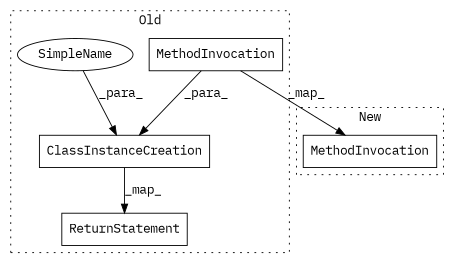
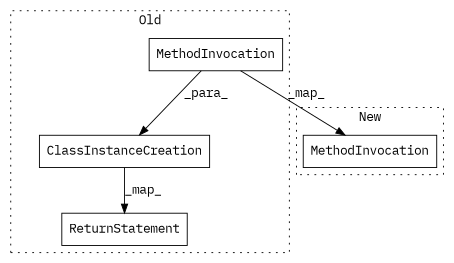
(75, 55) -> none
